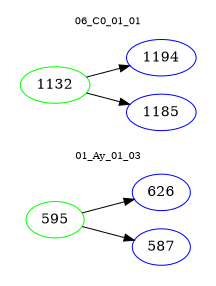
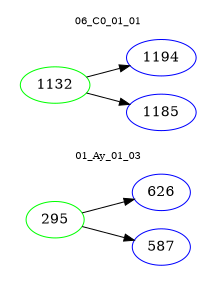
(55, 220) -> (55, 220)
